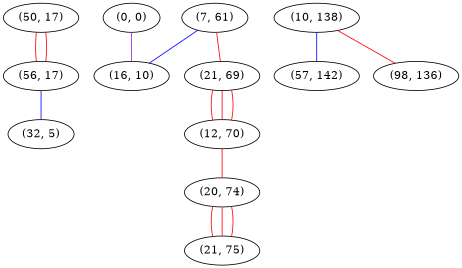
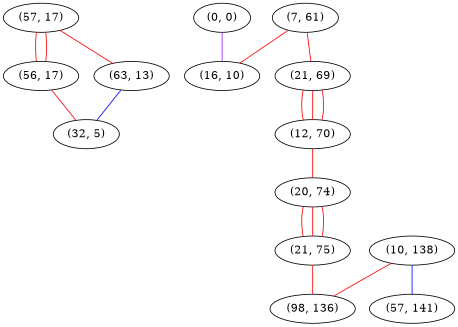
(41, 18) -> (41, 18)
(173, 47) -> (264, 47)
none -> (132, 76)
(317, 76) -> (412, 309)
(41, 105) -> (64, 105)
none -> (313, 280)
